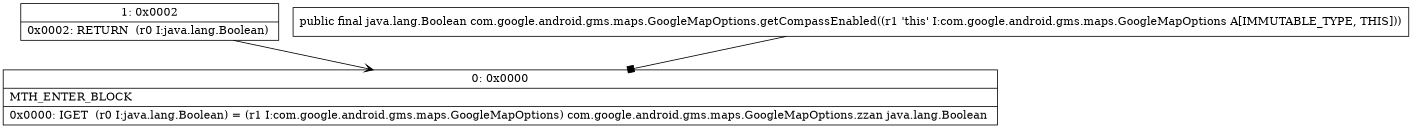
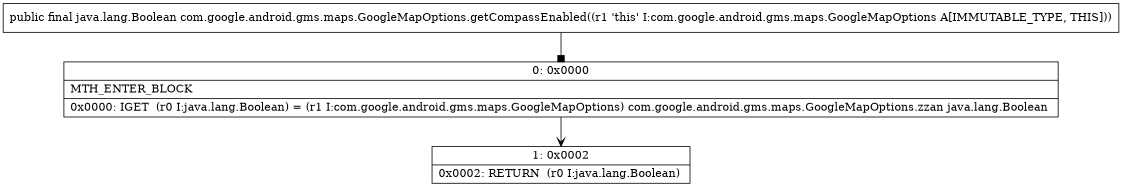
(299, 54) -> (561, 128)
